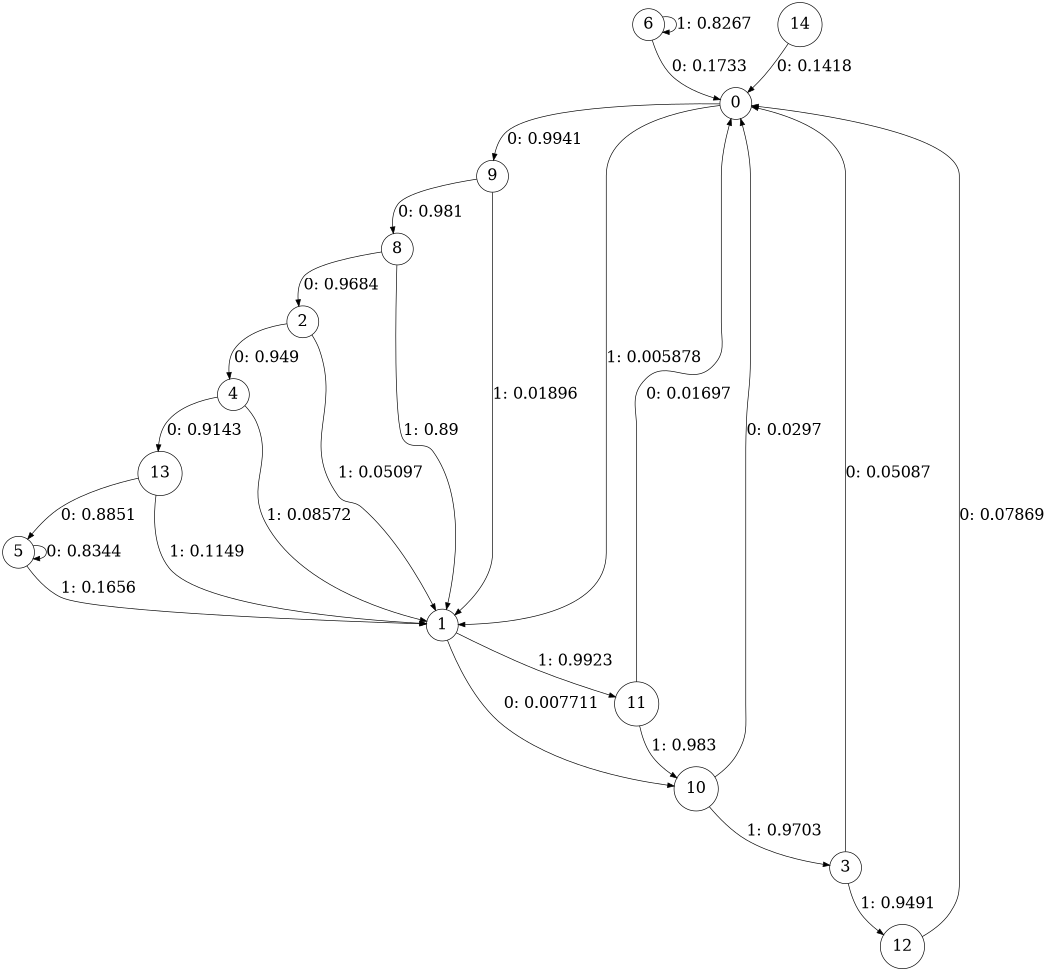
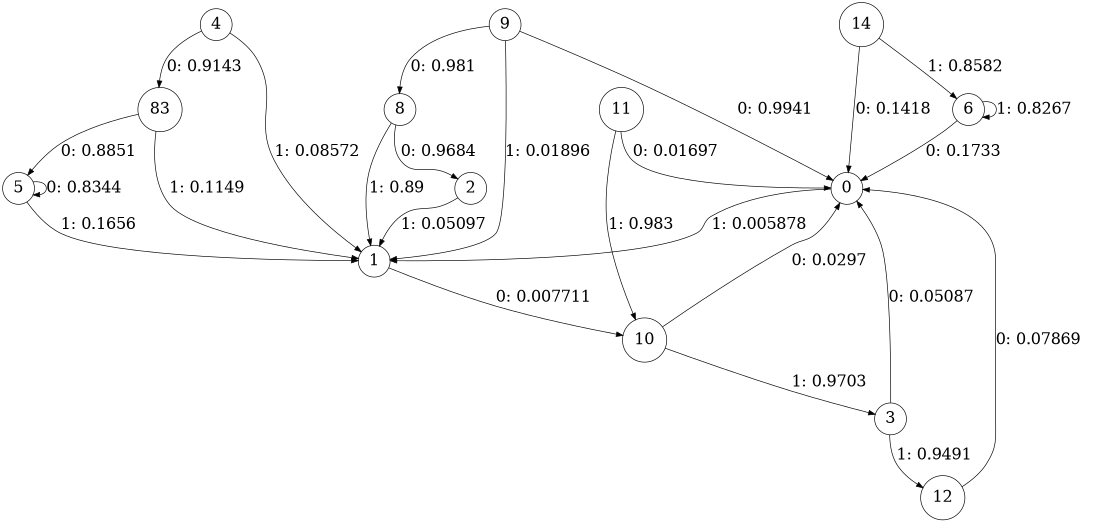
none -> (916, 66)
(599, 108) -> (675, 100)
(247, 337) -> none
(160, 473) -> (160, 110)
(531, 667) -> none
